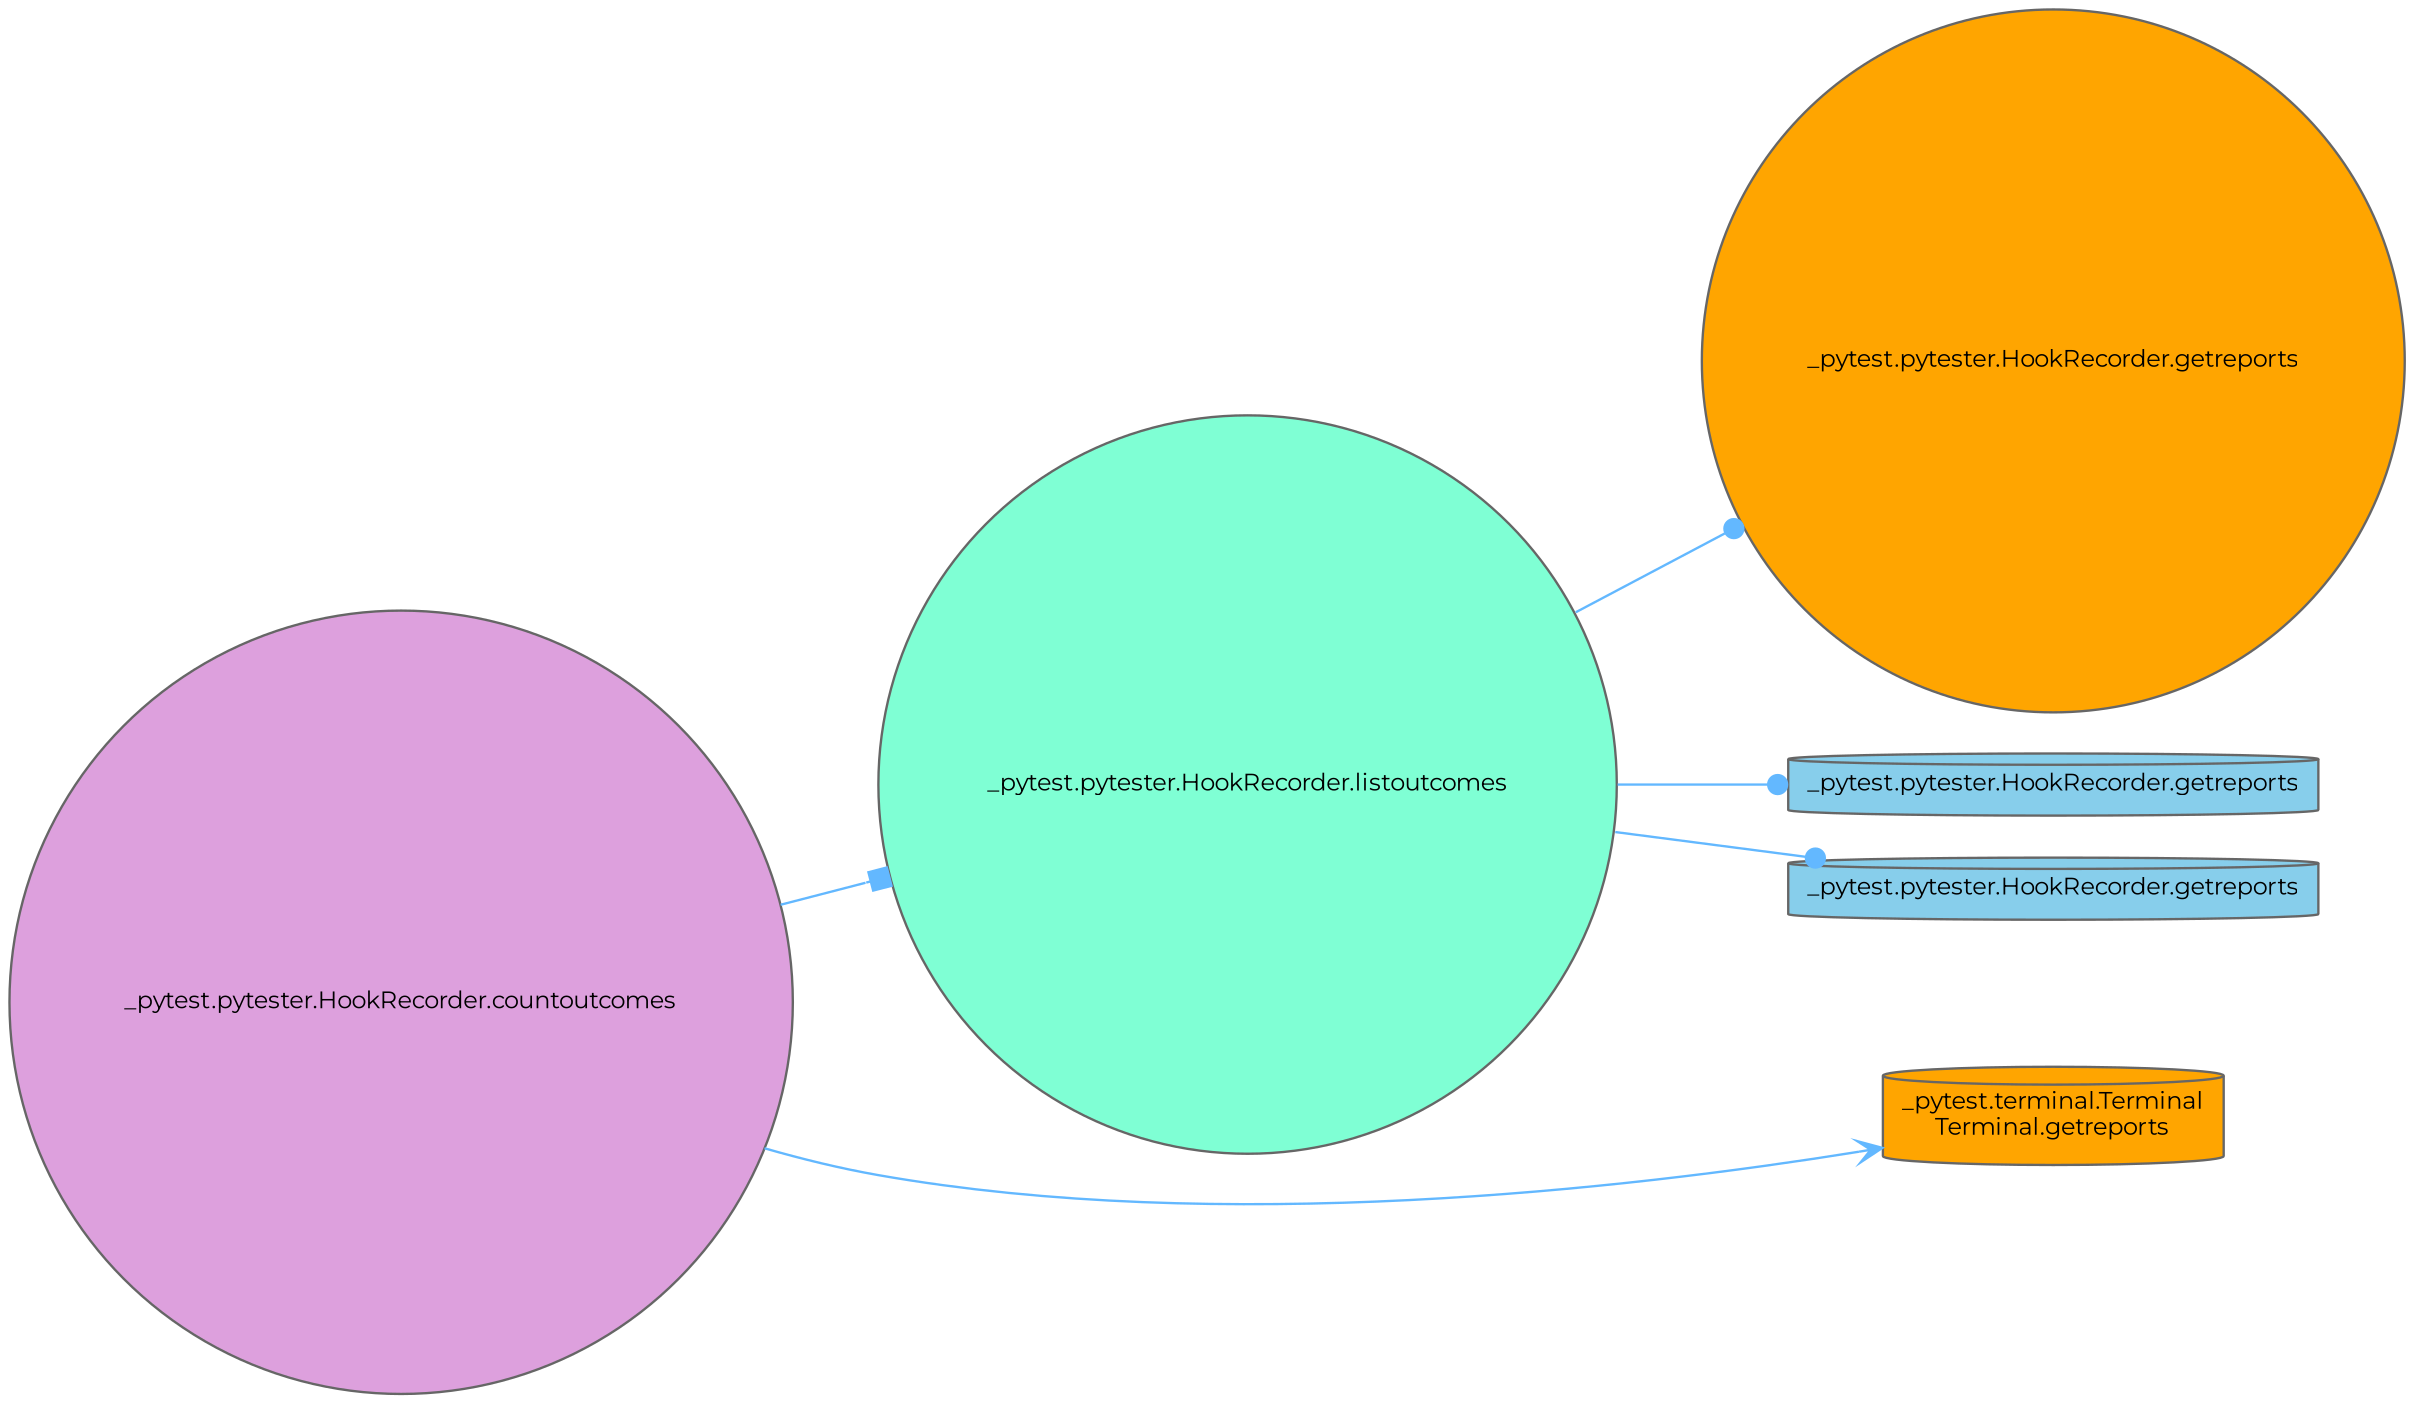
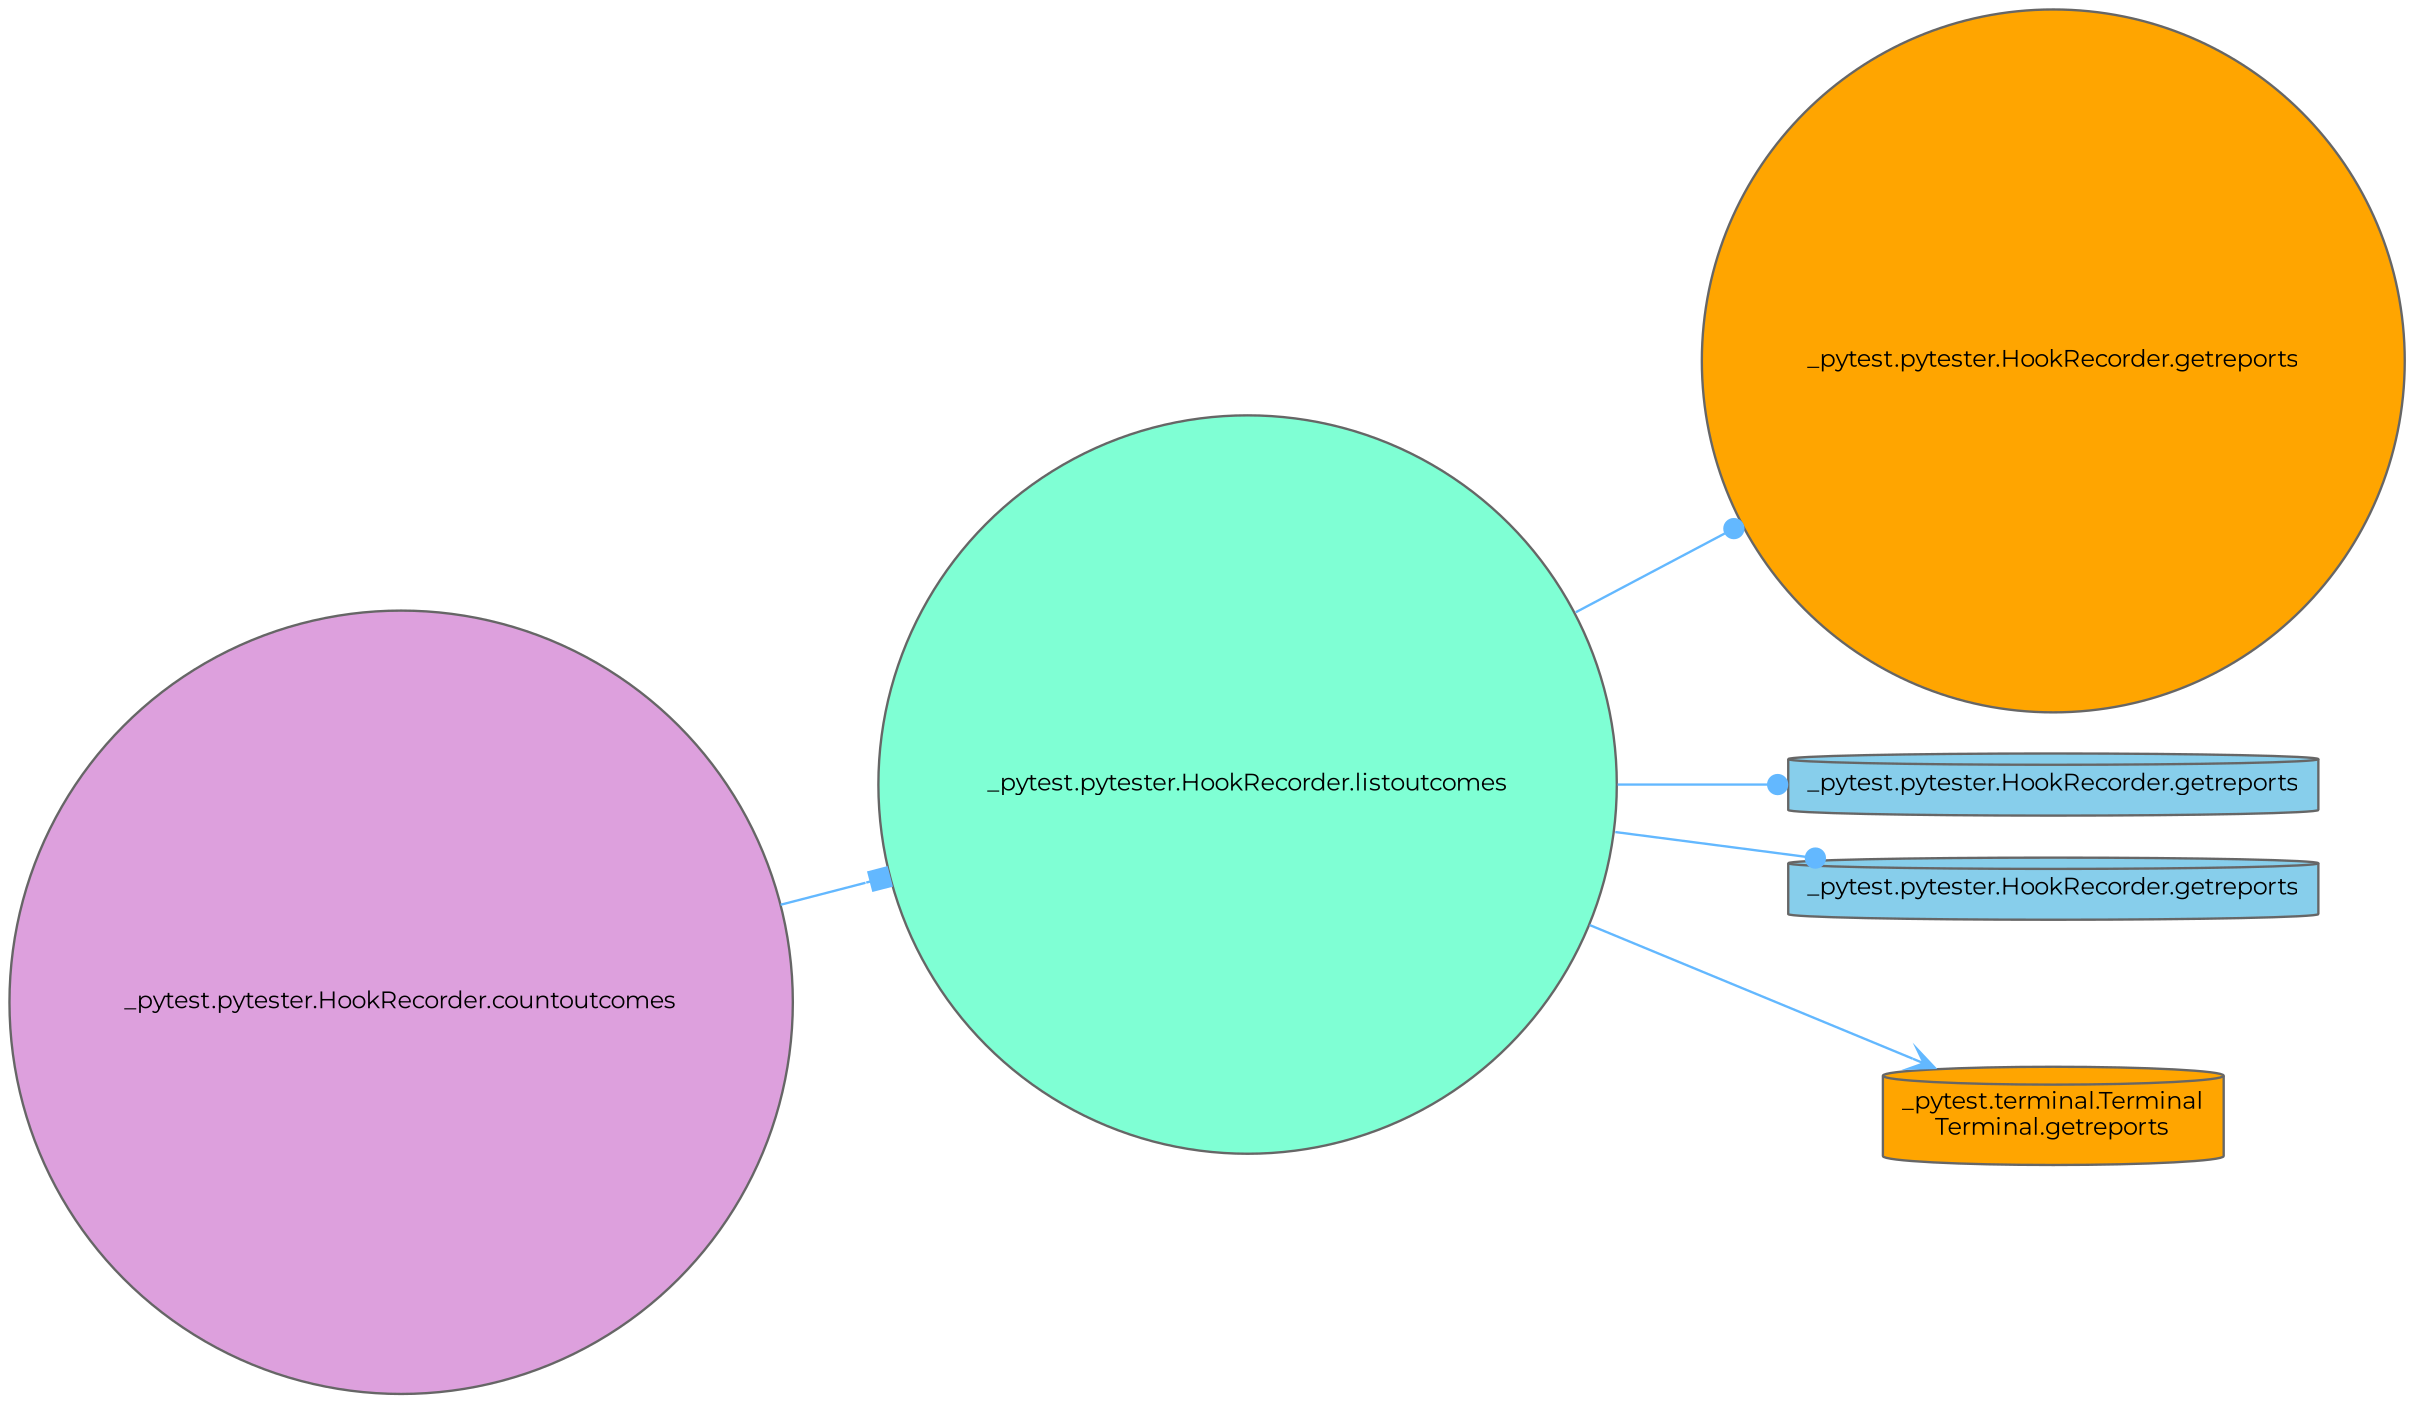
(1311, 1203) -> (1751, 992)
